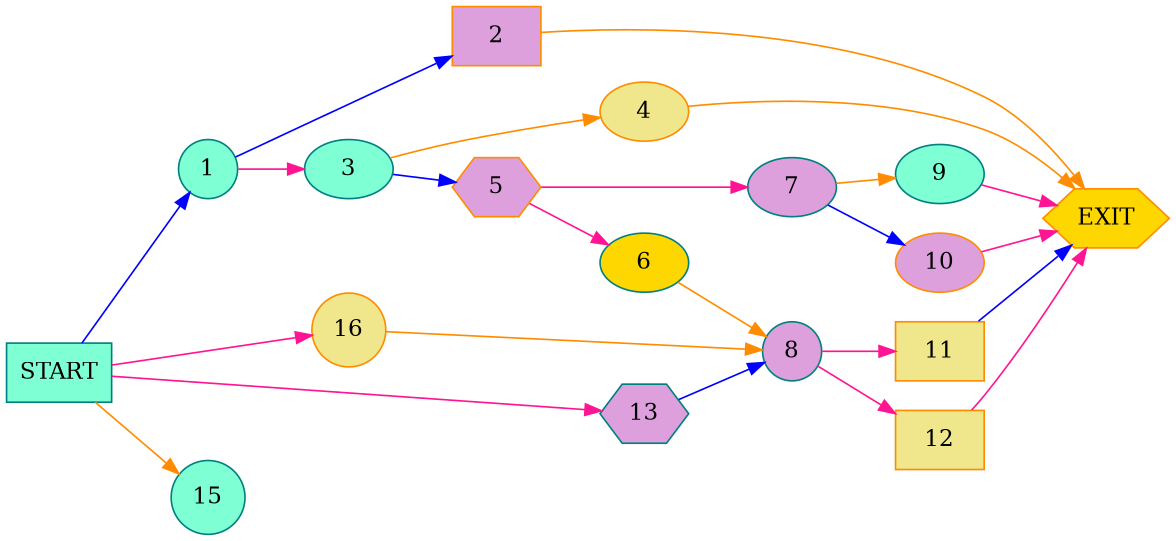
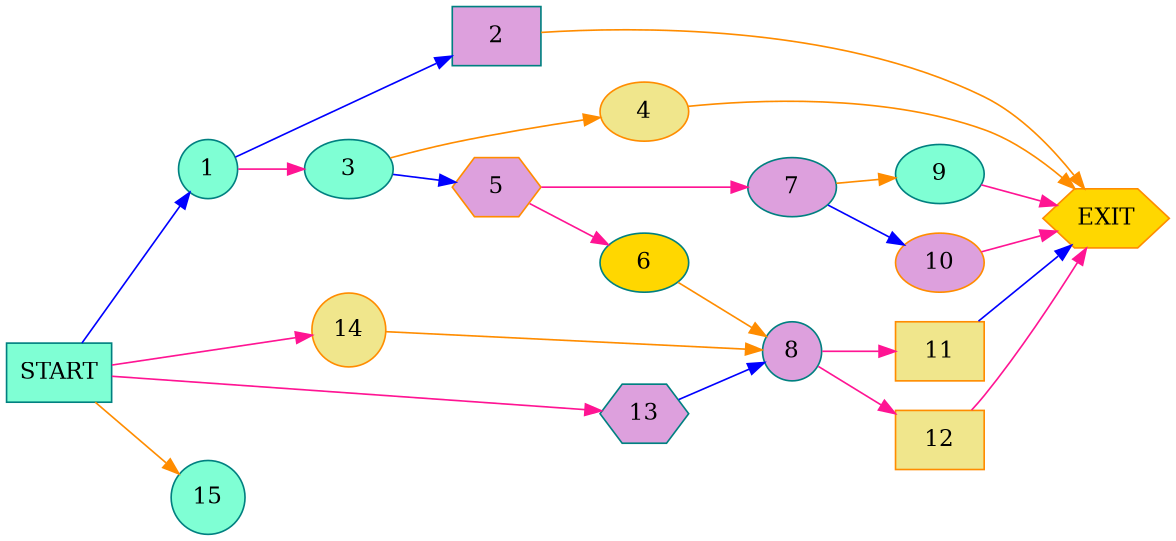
(497, 36) -> (497, 36)
(349, 330) -> (349, 330)
